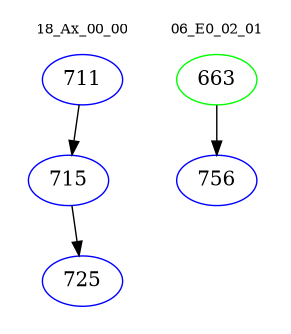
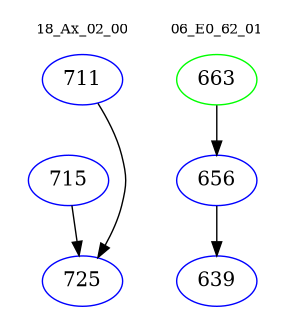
(83, 30) -> (83, 30)
(217, 30) -> (217, 30)
(77, 123) -> (125, 173)
(217, 180) -> (217, 180)
none -> (217, 281)
